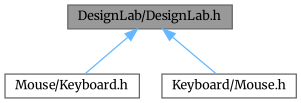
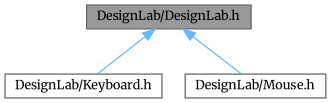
(72, 86) -> (83, 86)
(229, 86) -> (256, 86)
